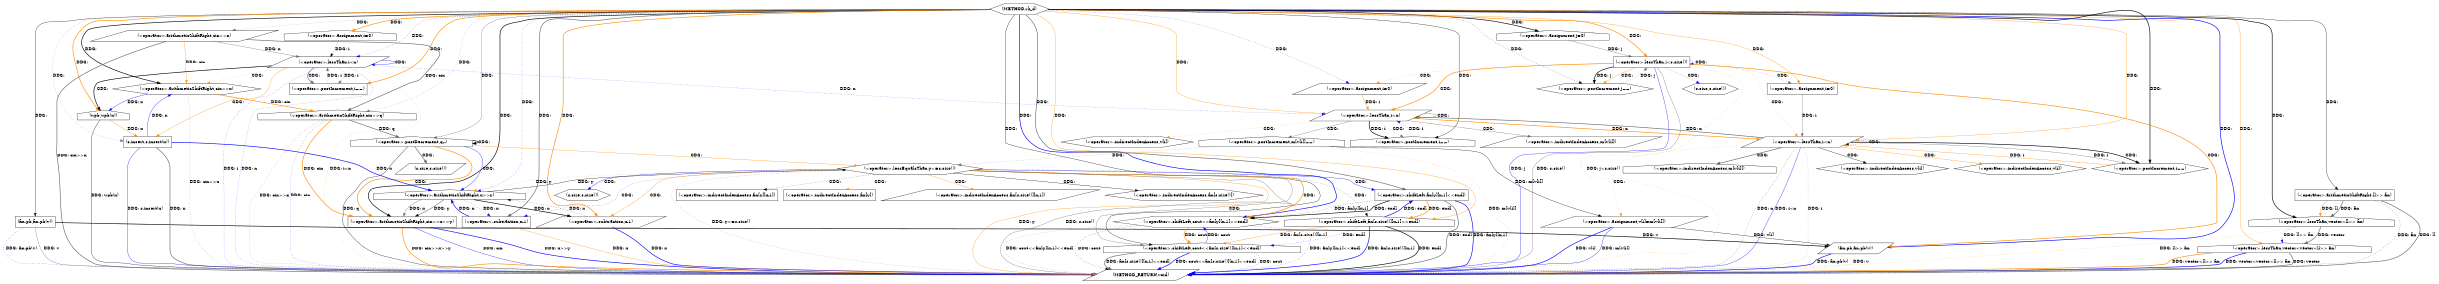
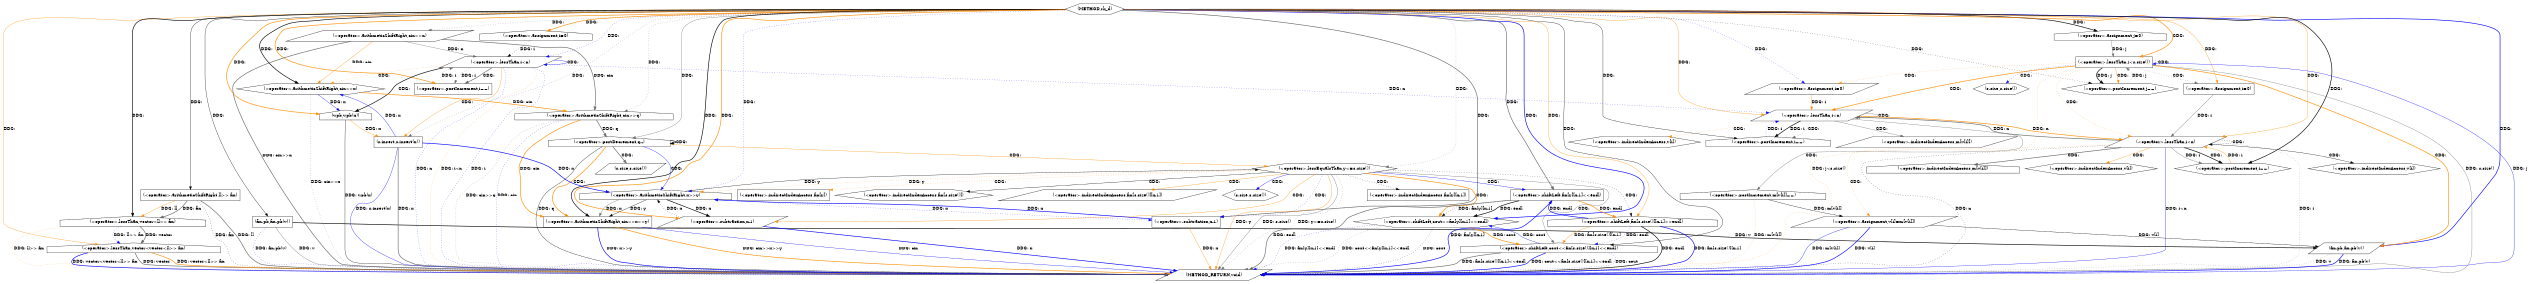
(1636, 36) -> (2179, 36)
(1088, 156) -> (1451, 22)
